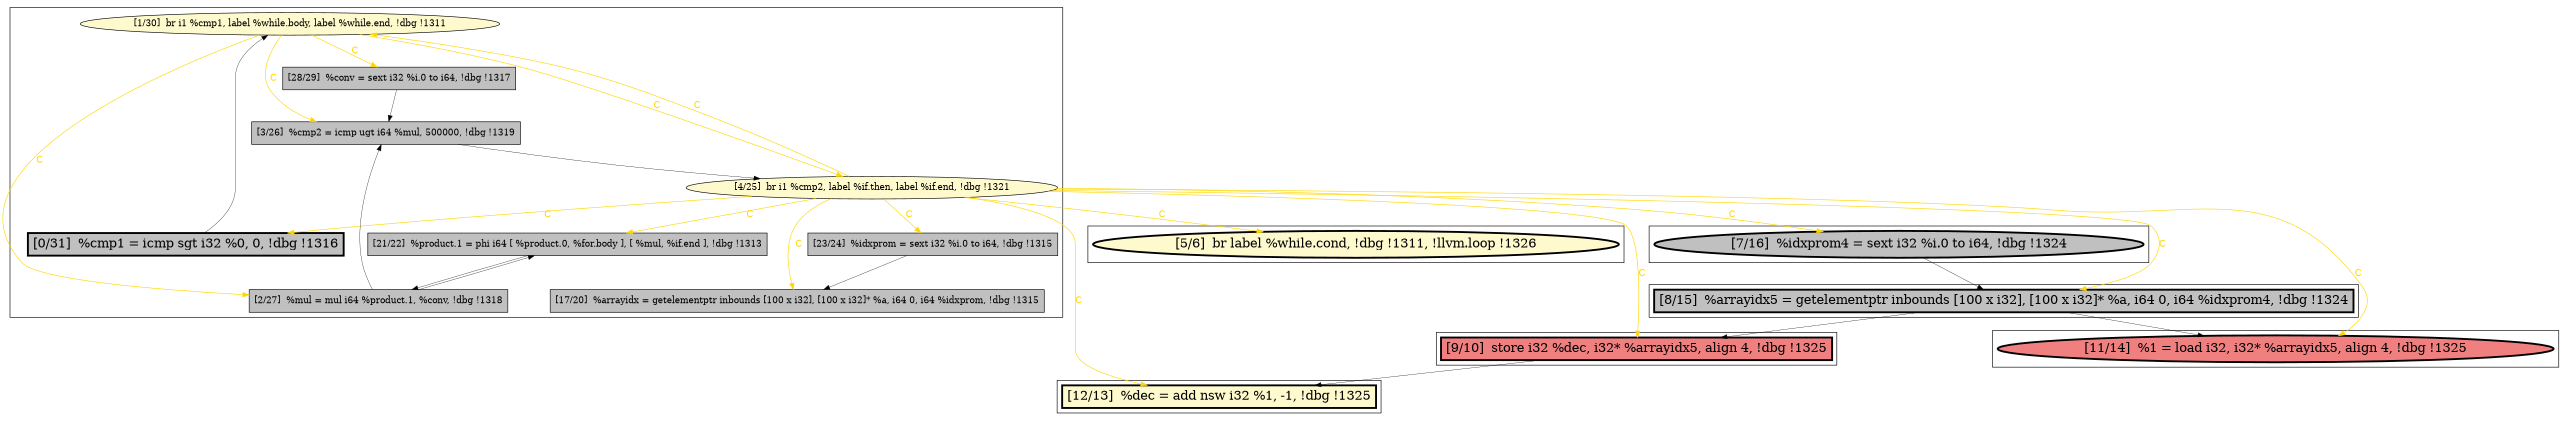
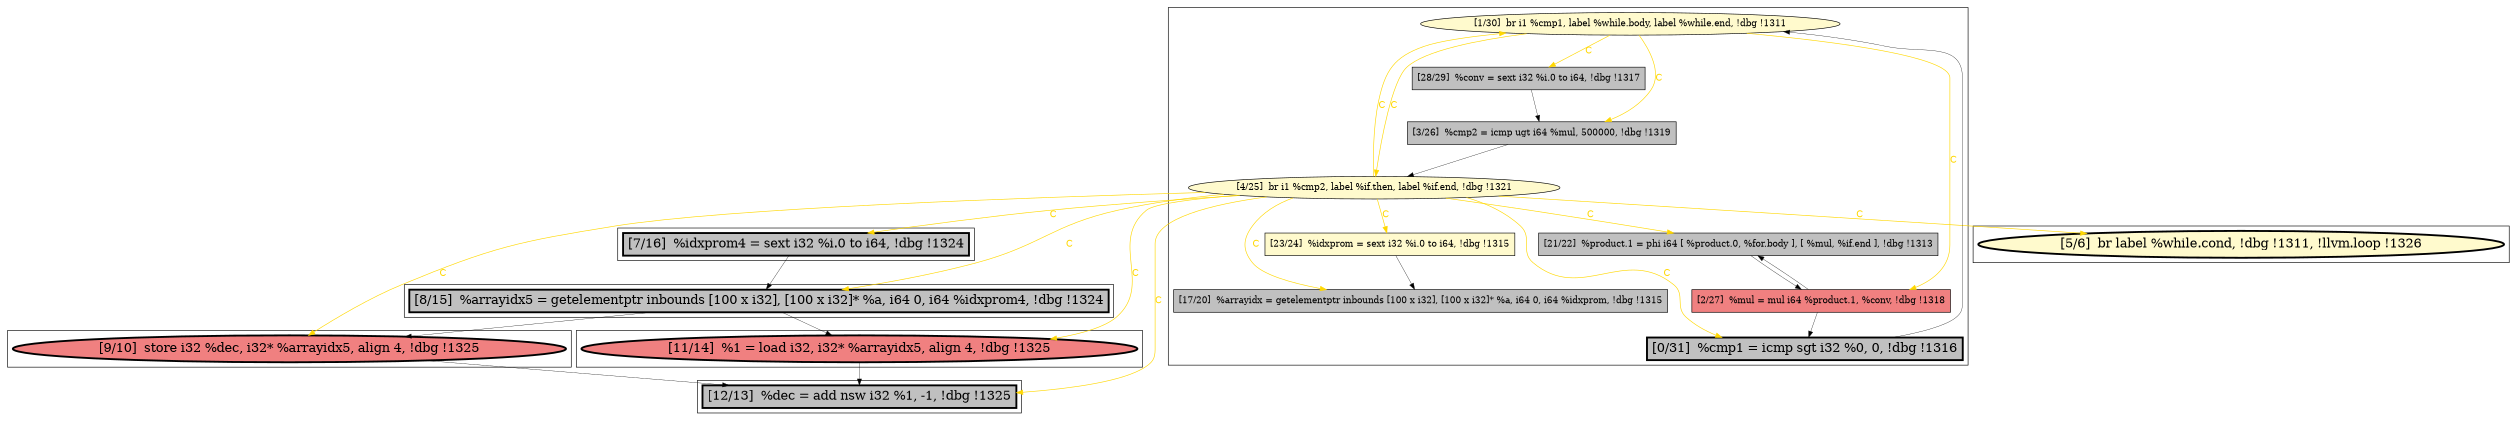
(361, 220) -> (1814, 322)
(933, 244) -> (1390, 244)
(1899, 244) -> (796, 244)
(378, 301) -> (1821, 301)
(1637, 349) -> (289, 349)
none -> (859, 371)
(1219, 397) -> (859, 397)
